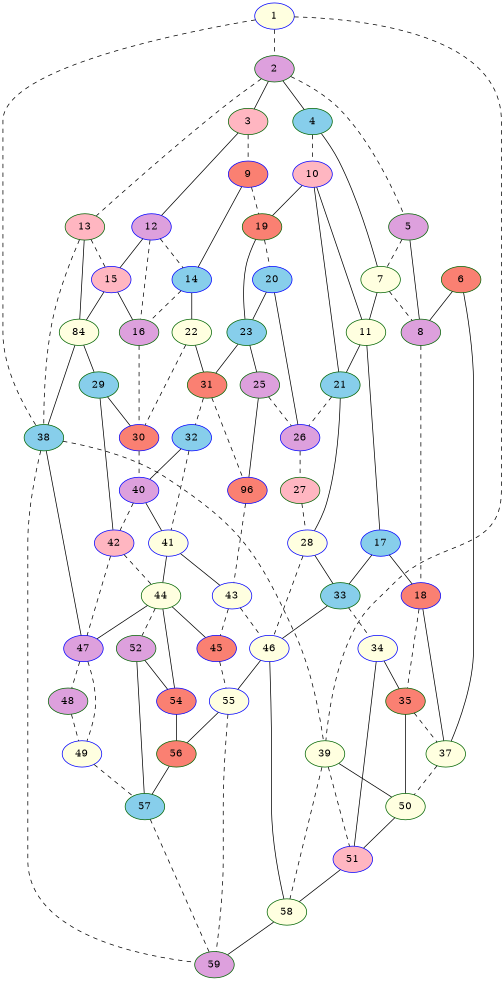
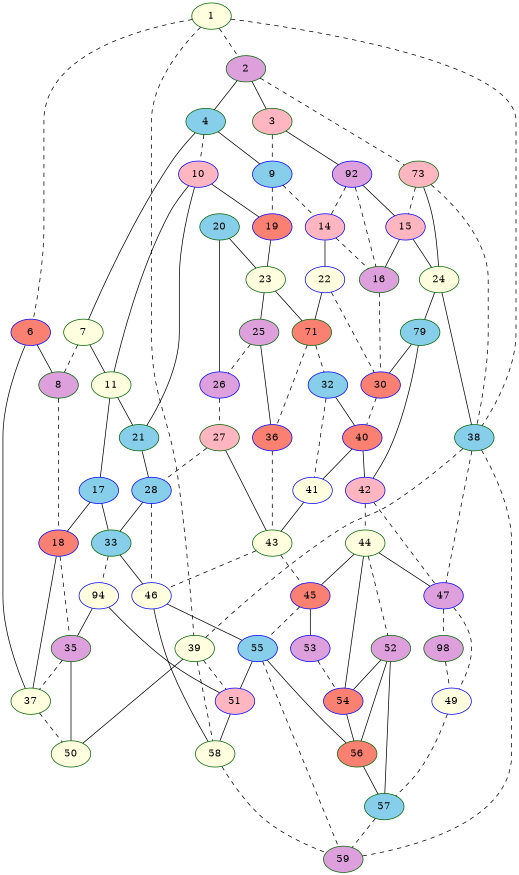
(274, 16) -> (212, 16)
none -> (44, 123)
none -> (239, 148)
(248, 174) -> (272, 174)
(85, 227) -> (419, 174)
(152, 227) -> (352, 174)
(220, 227) -> (299, 200)
(262, 227) -> (272, 227)
(408, 227) -> none
(267, 253) -> none
(192, 280) -> (325, 227)
(272, 280) -> (220, 227)
(461, 280) -> (31, 332)
(79, 332) -> (439, 280)
(192, 332) -> (325, 280)
(247, 332) -> (266, 280)
(99, 385) -> (420, 332)
(207, 385) -> (312, 332)
(320, 411) -> none
(139, 490) -> (362, 438)
none -> (246, 490)
(247, 490) -> (272, 438)
(127, 517) -> (364, 464)
(64, 543) -> (459, 517)
(307, 543) -> (152, 490)
(165, 569) -> none
(232, 596) -> (272, 543)
none -> (310, 649)
(378, 649) -> (99, 596)
(68, 701) -> (444, 649)
(229, 701) -> (258, 649)
none -> (374, 701)
(405, 701) -> (71, 649)
(379, 833) -> (246, 675)
(251, 938) -> (265, 820)
